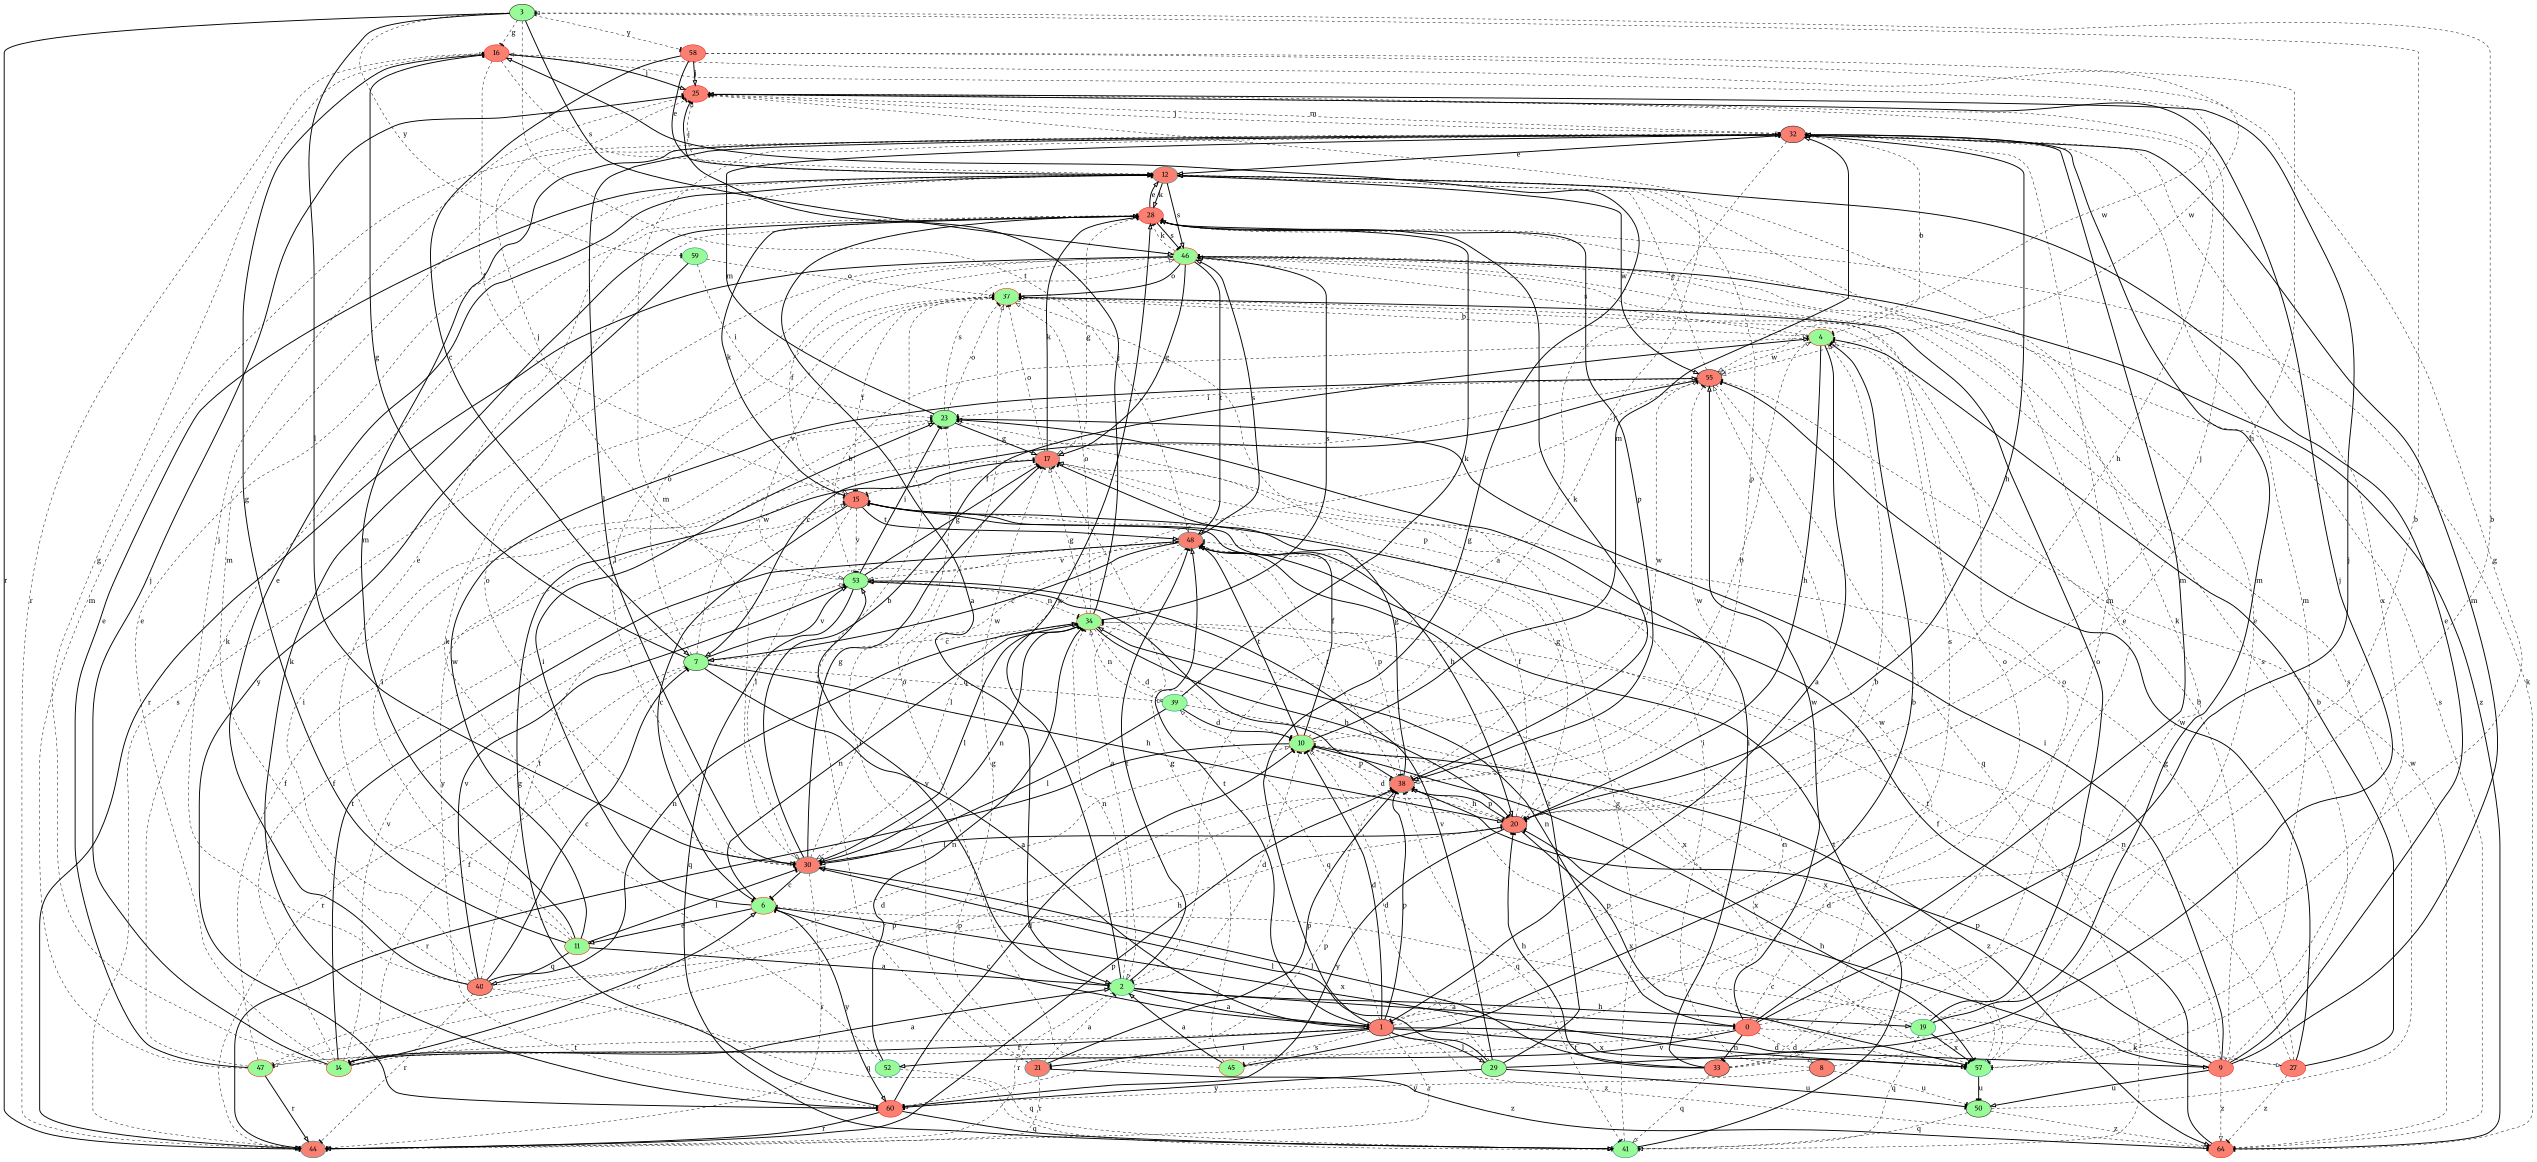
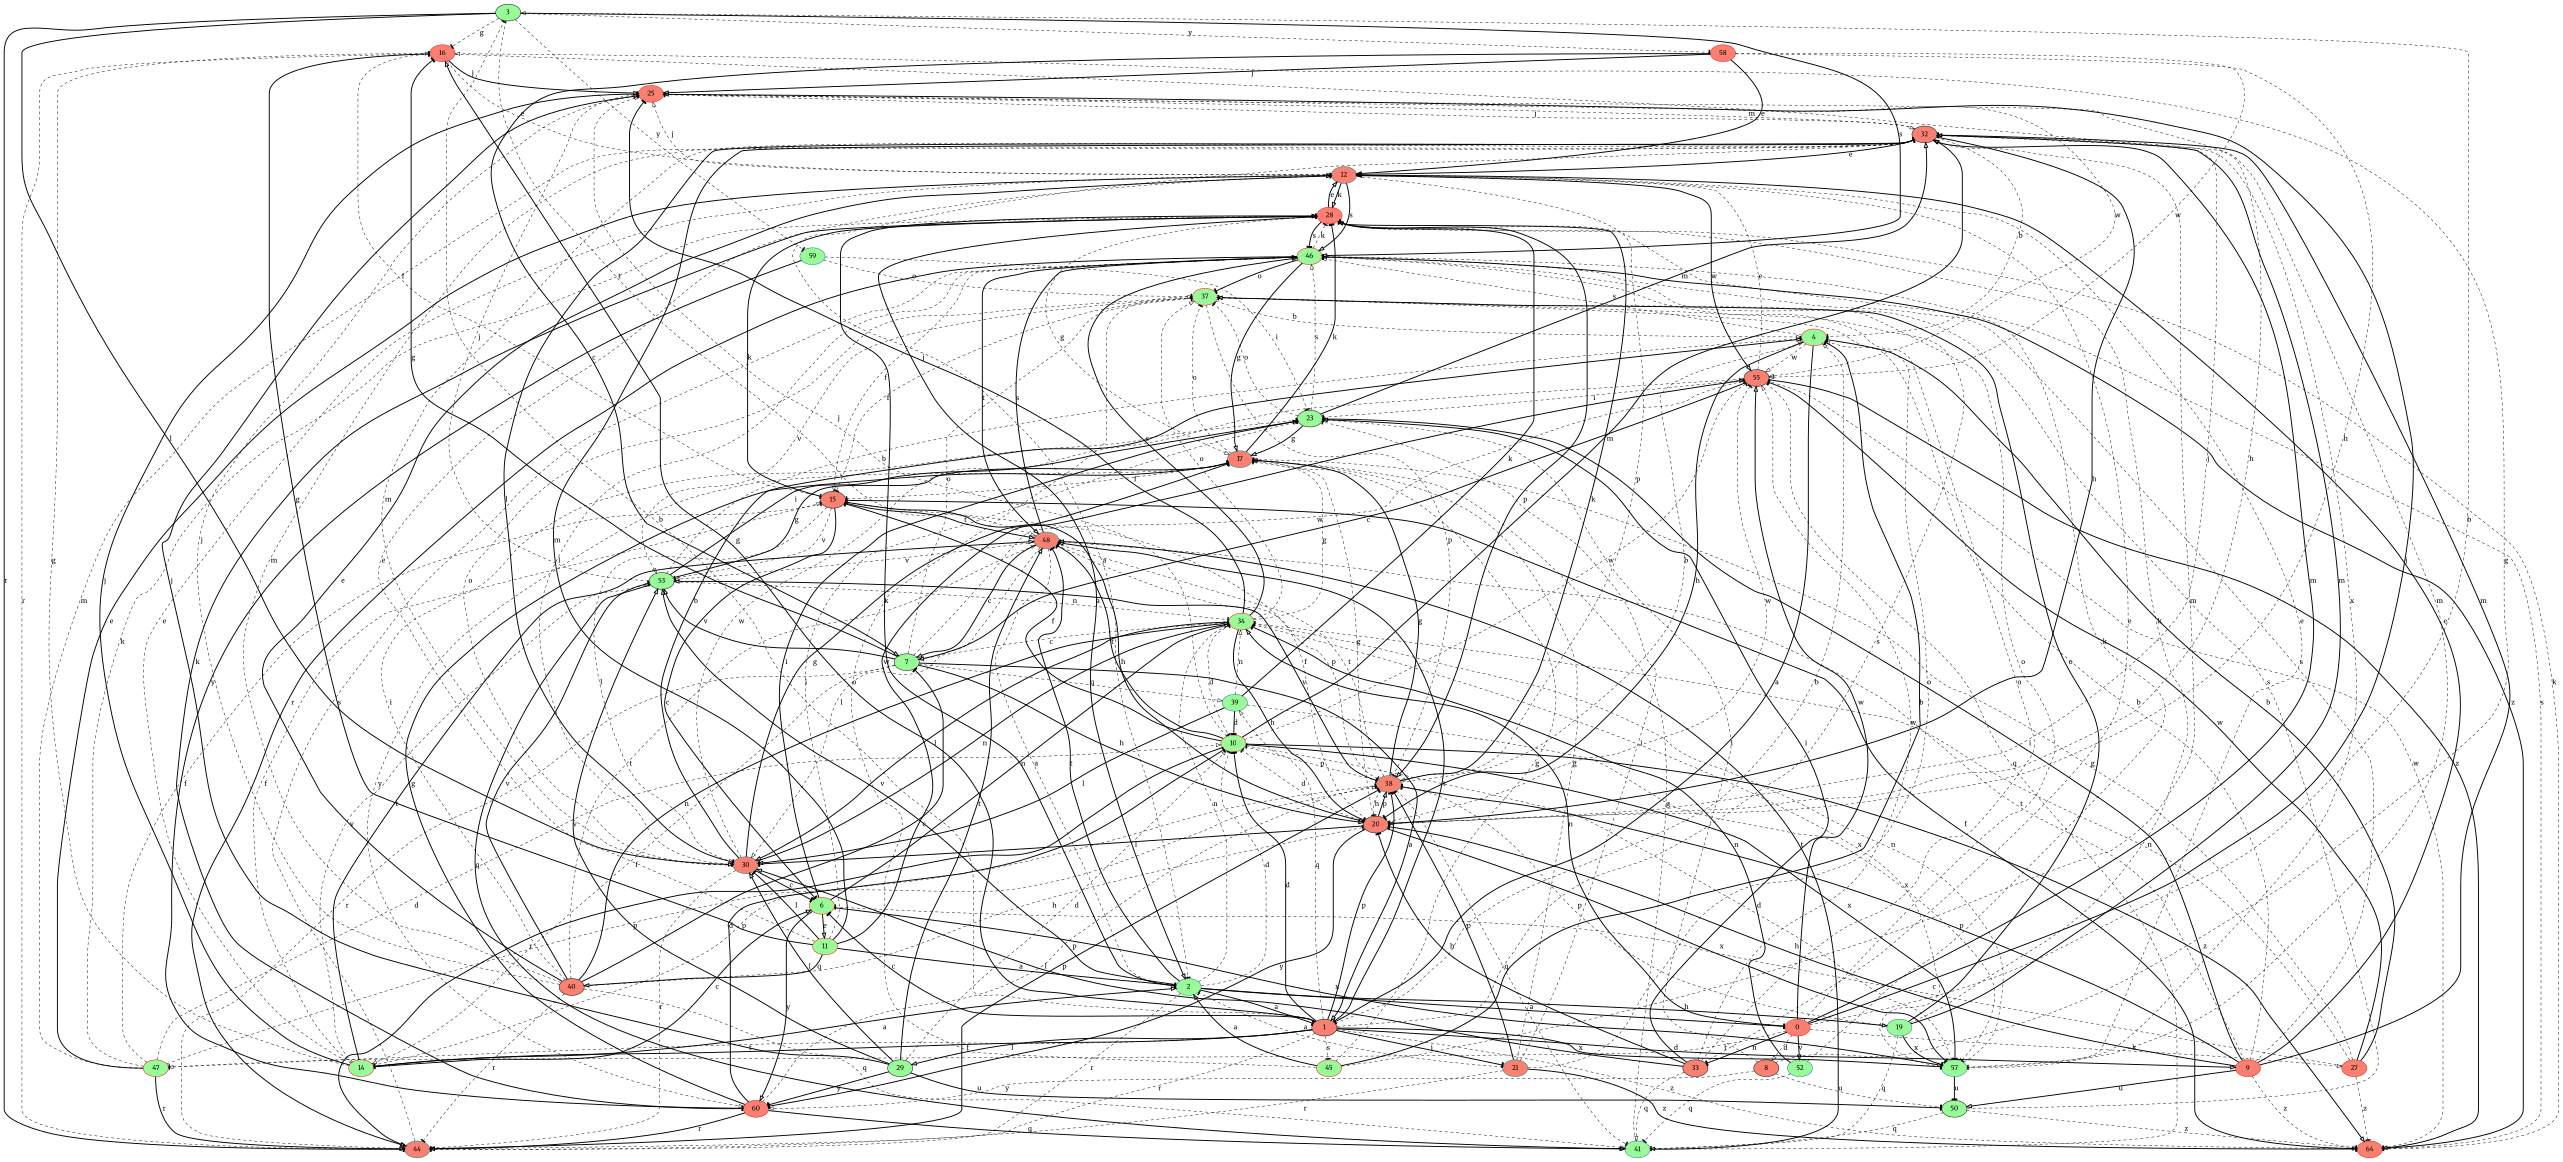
none -> (2362, 655)
